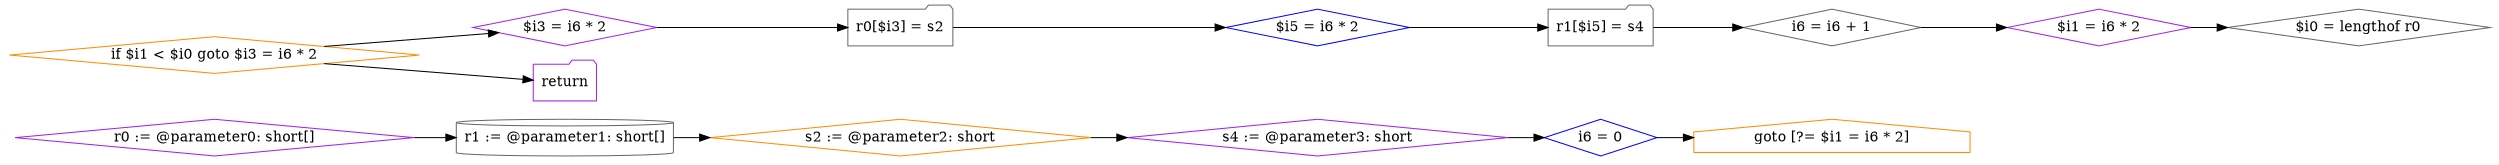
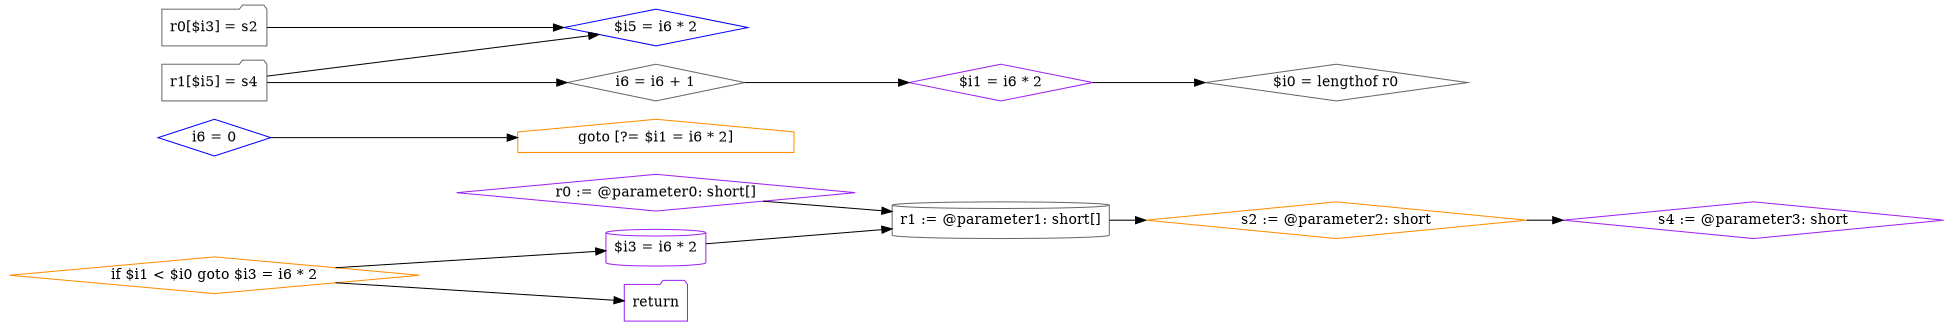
(565, 28) -> (656, 248)
(747, 28) -> (794, 237)
(1474, 28) -> (428, 56)
(1521, 138) -> none
